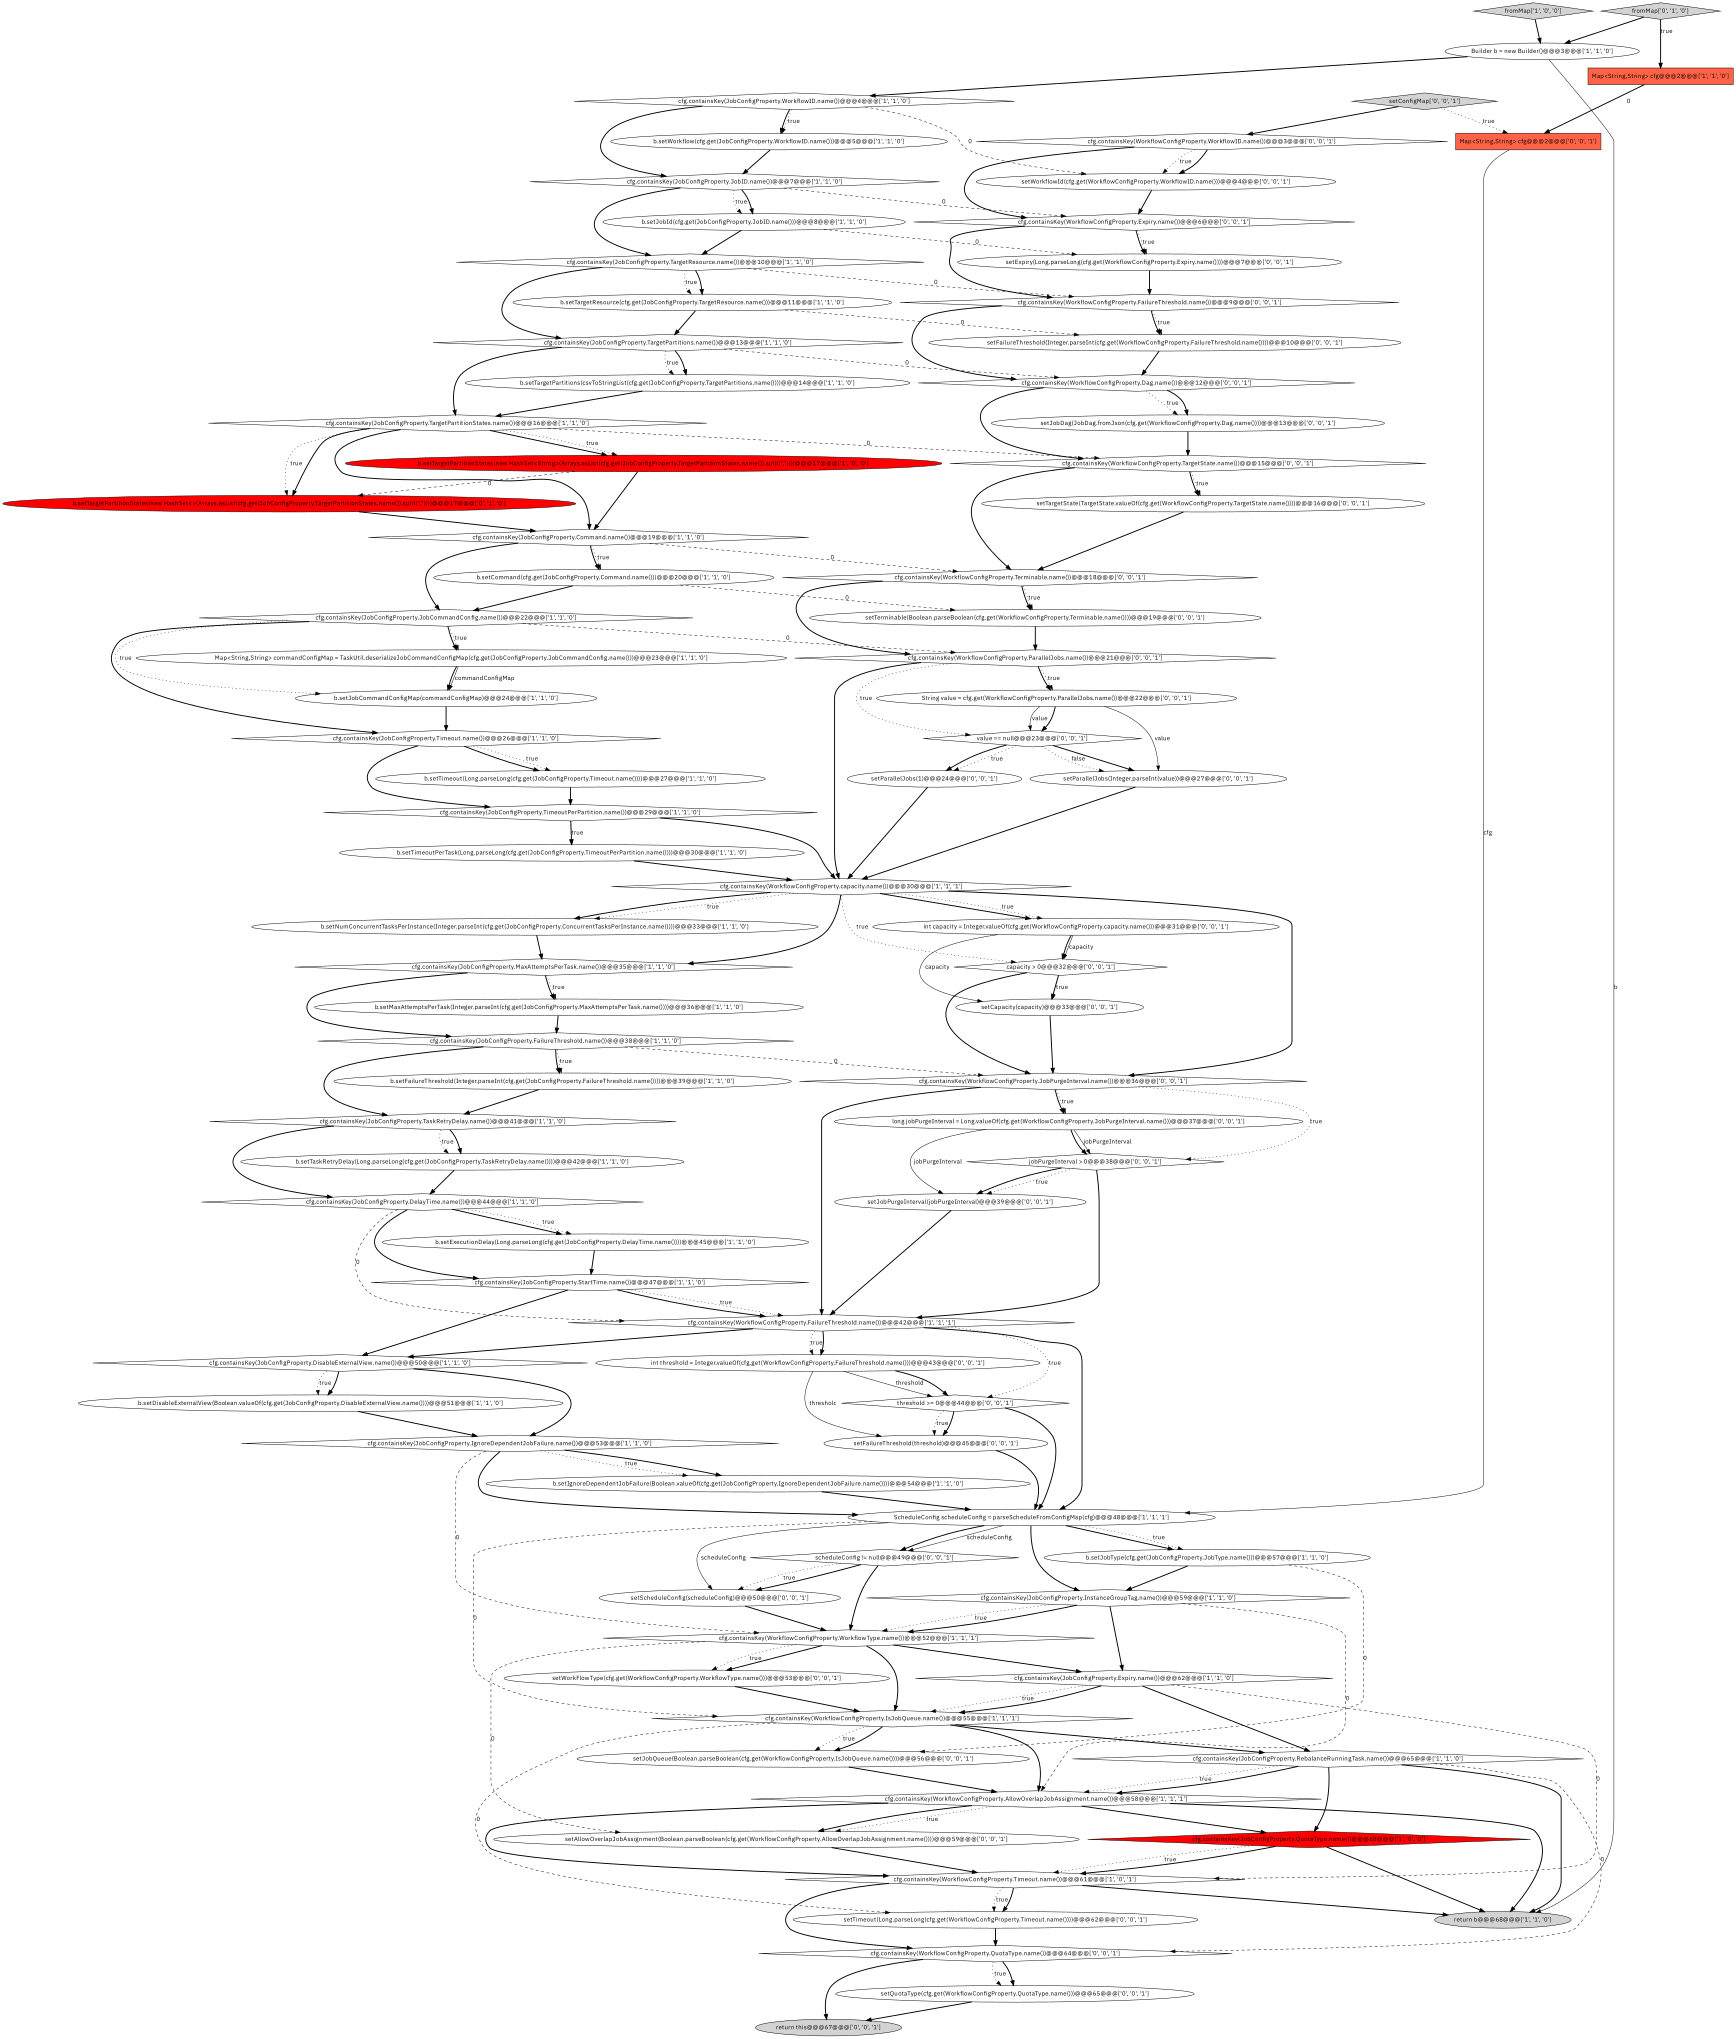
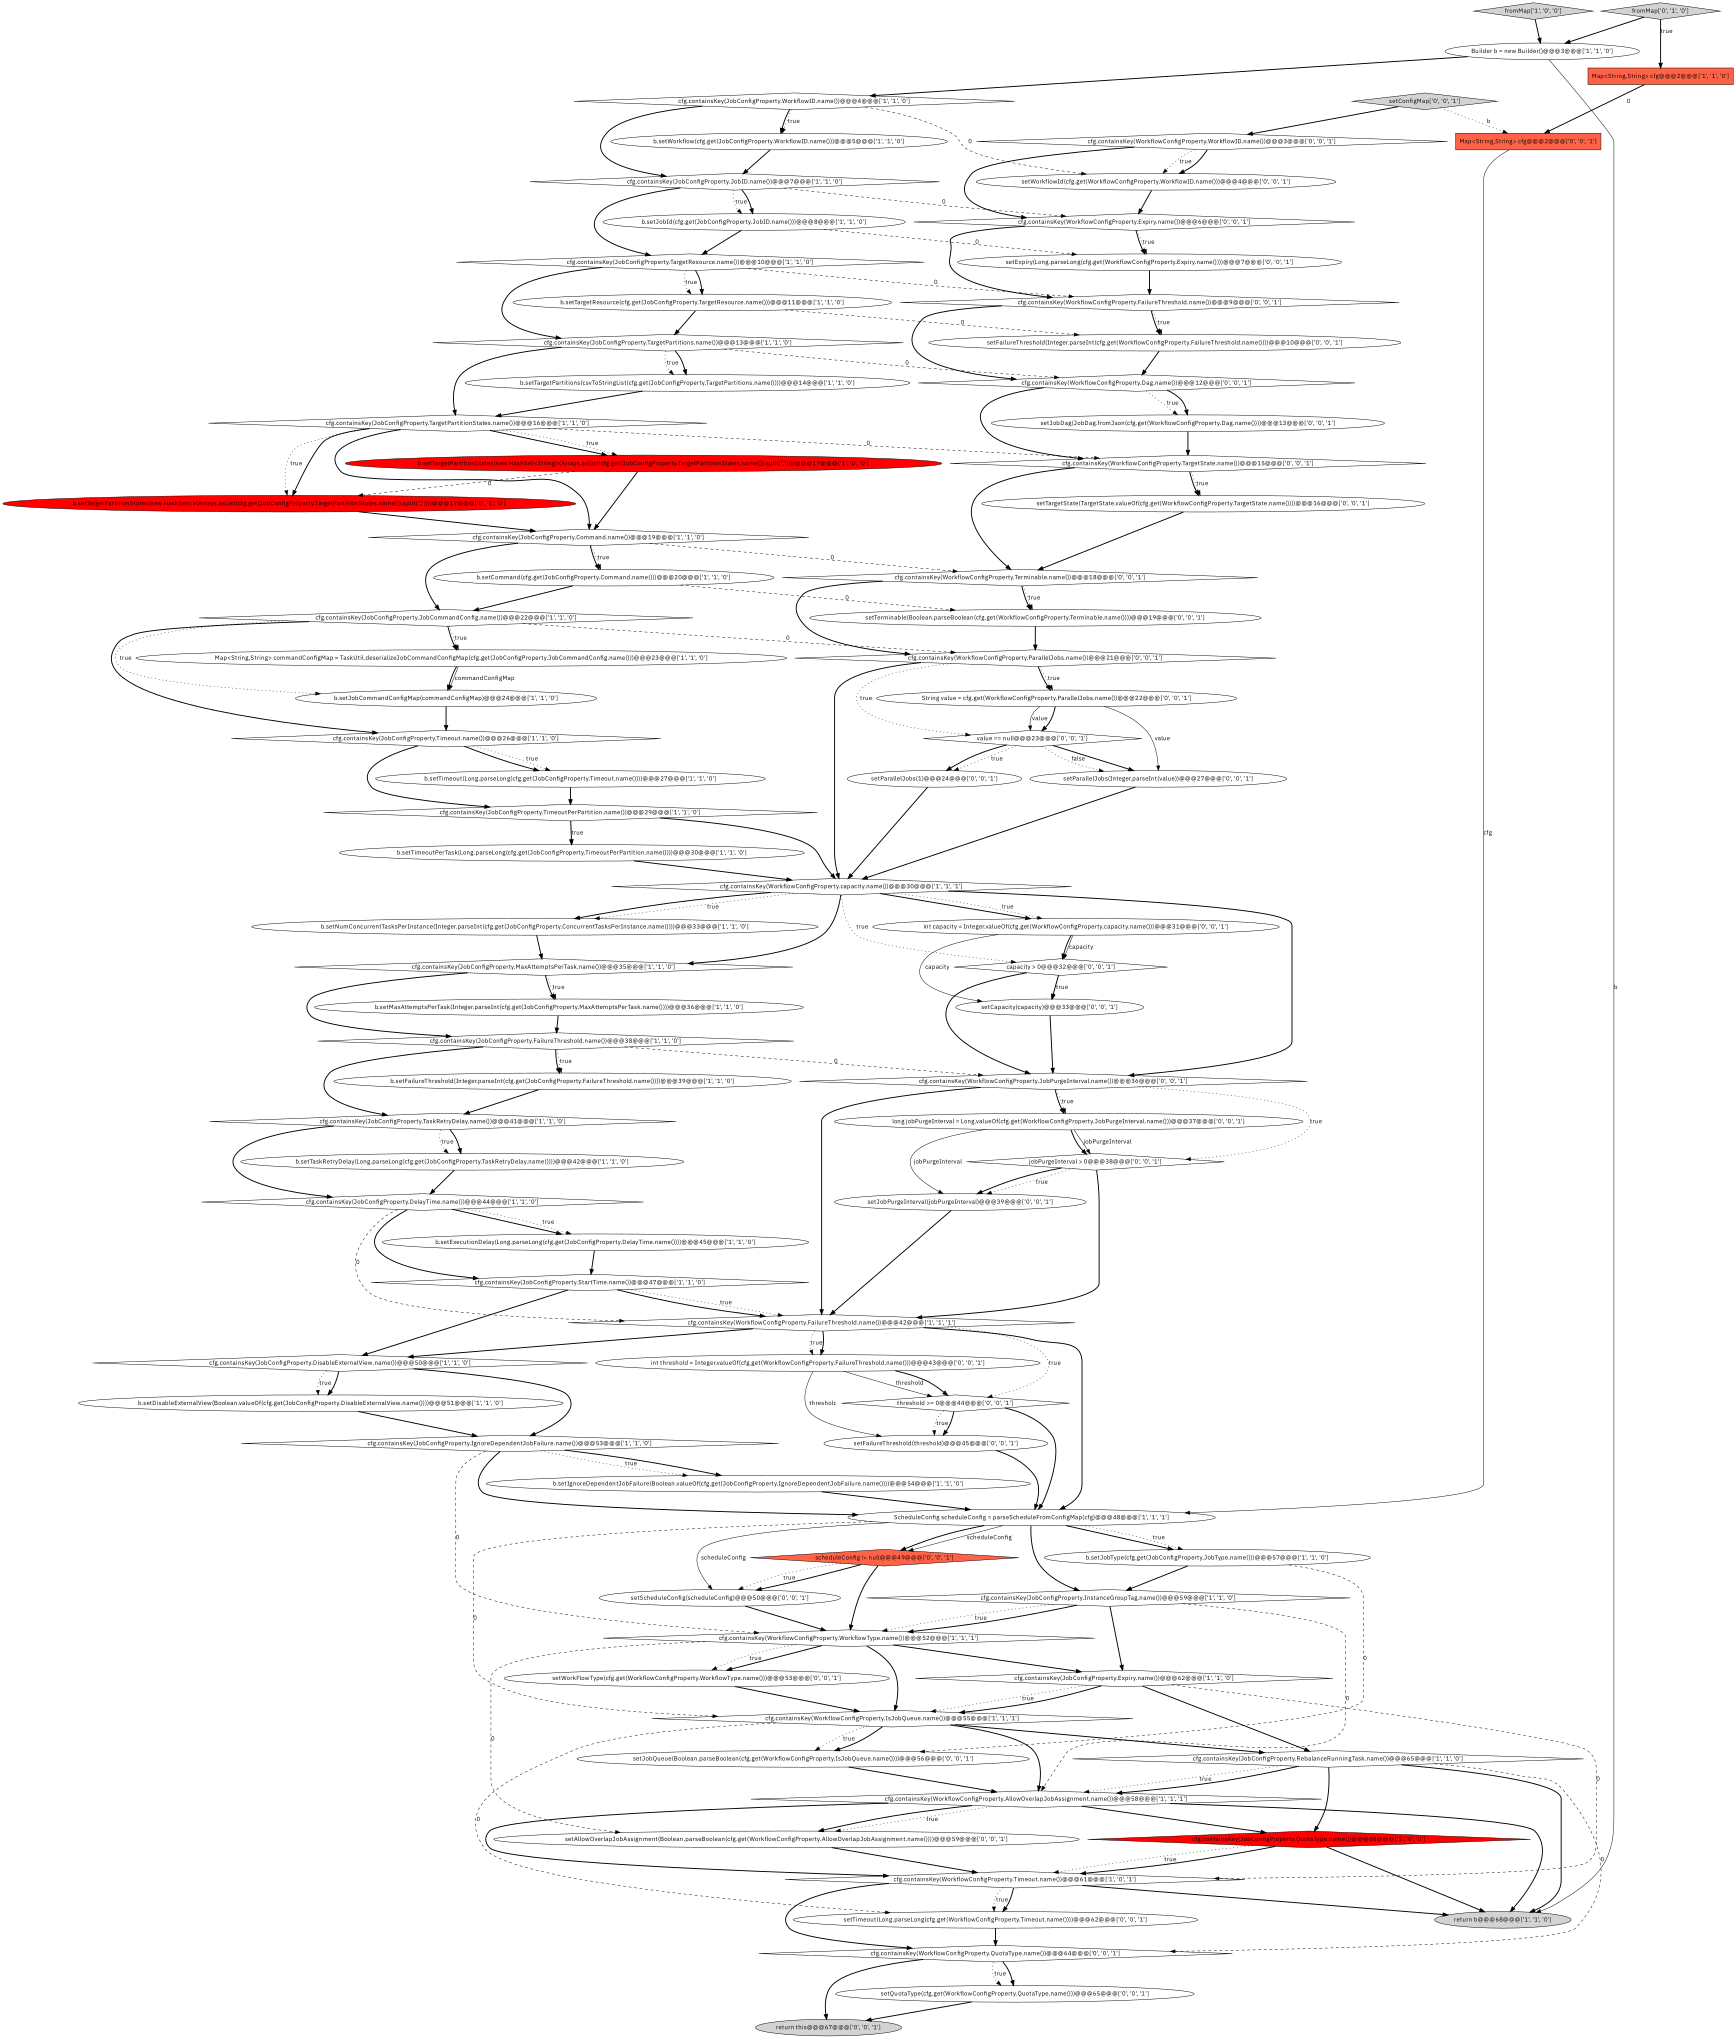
(1489, 121) -> (1489, 121)
(885, 1558) -> (885, 1558)
